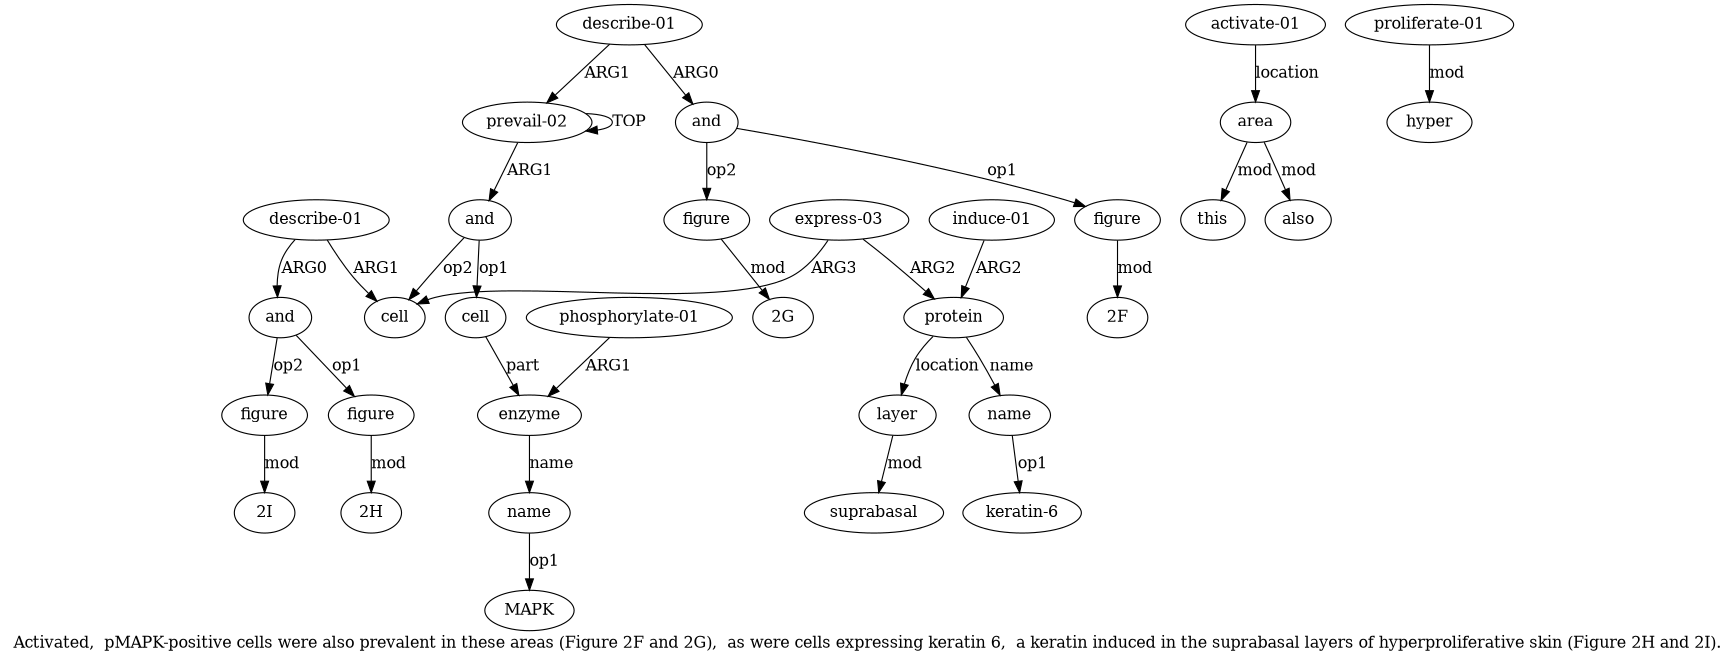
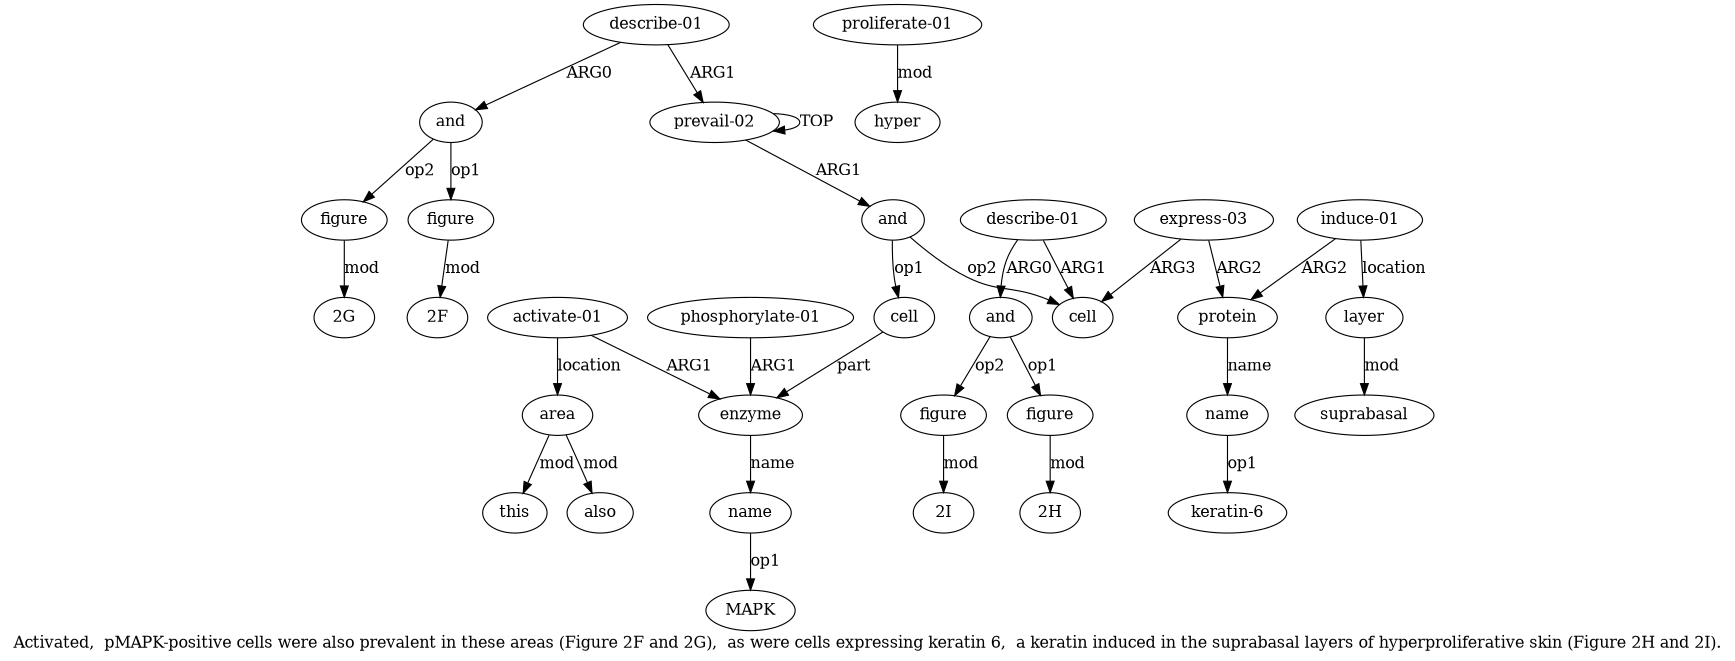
(915, 358) -> (1362, 263)
none -> (650, 365)
